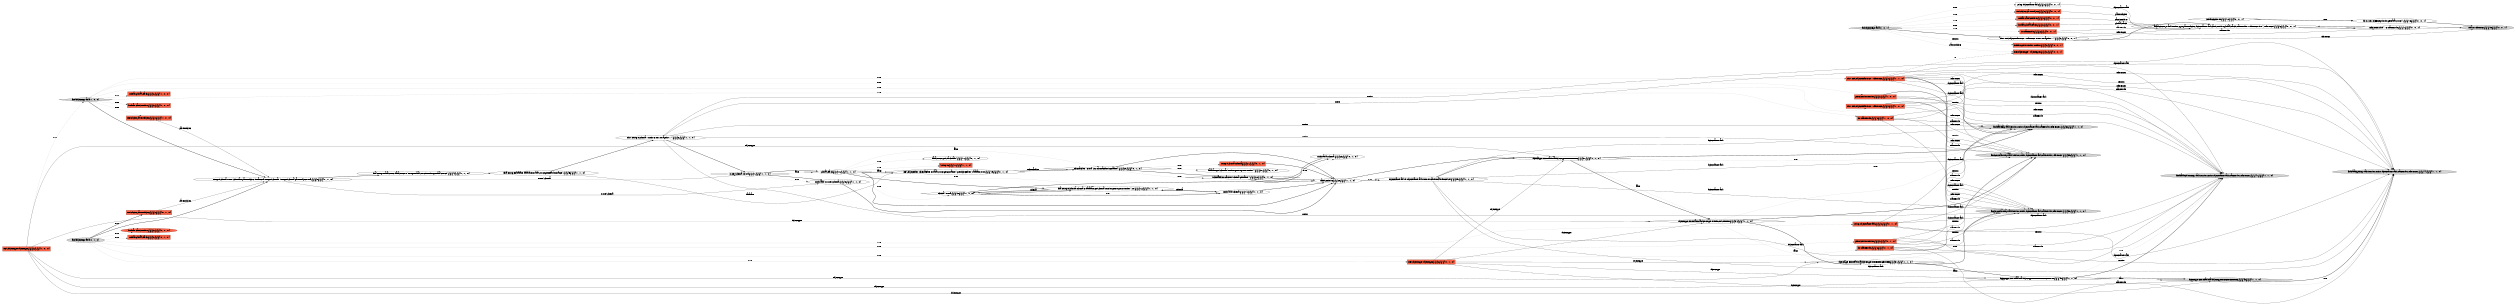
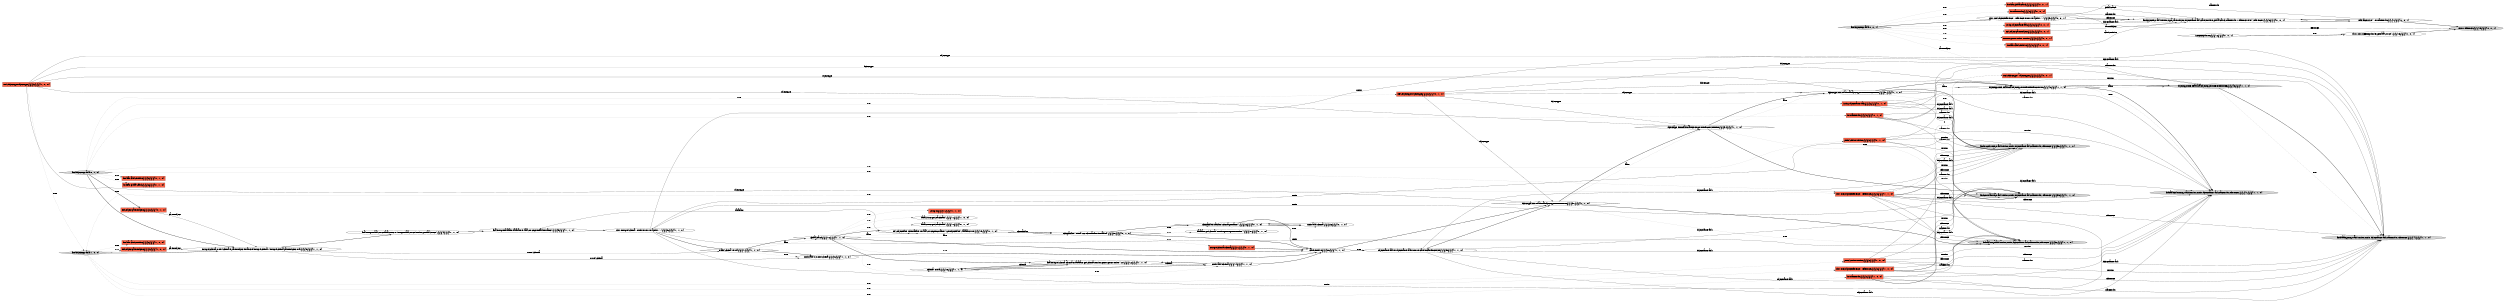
(2038, 5) -> (2028, 25)
(1955, 39) -> (1944, 33)
(149, 94) -> none
none -> (973, 173)
(1140, 183) -> none
none -> (945, 218)
(149, 231) -> (144, 178)
(86, 240) -> (86, 173)
